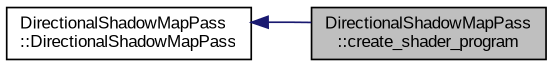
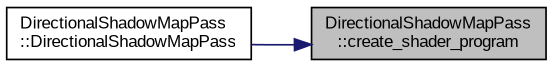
(290, 22) -> (273, 45)
